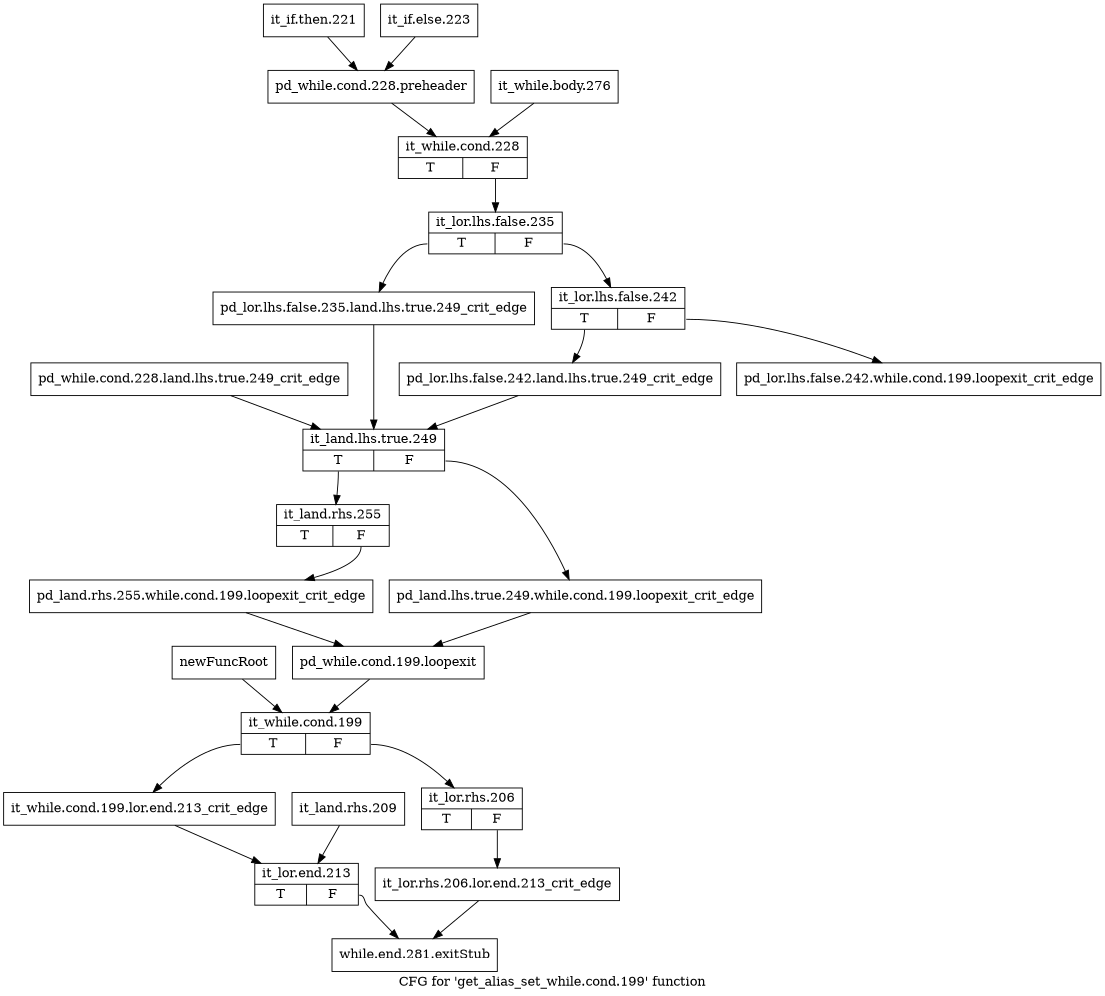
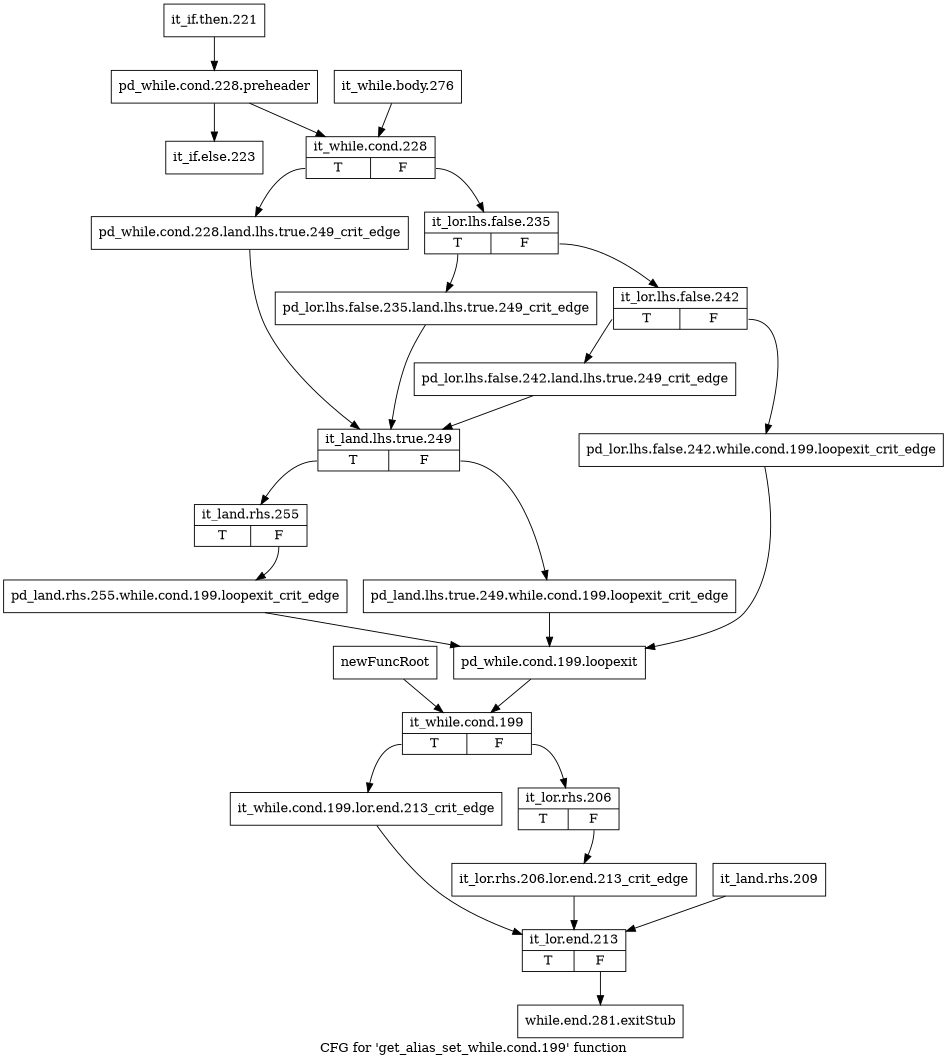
(403, 50) -> (214, 117)
none -> (277, 182)
none -> (758, 589)
(459, 917) -> (574, 908)
